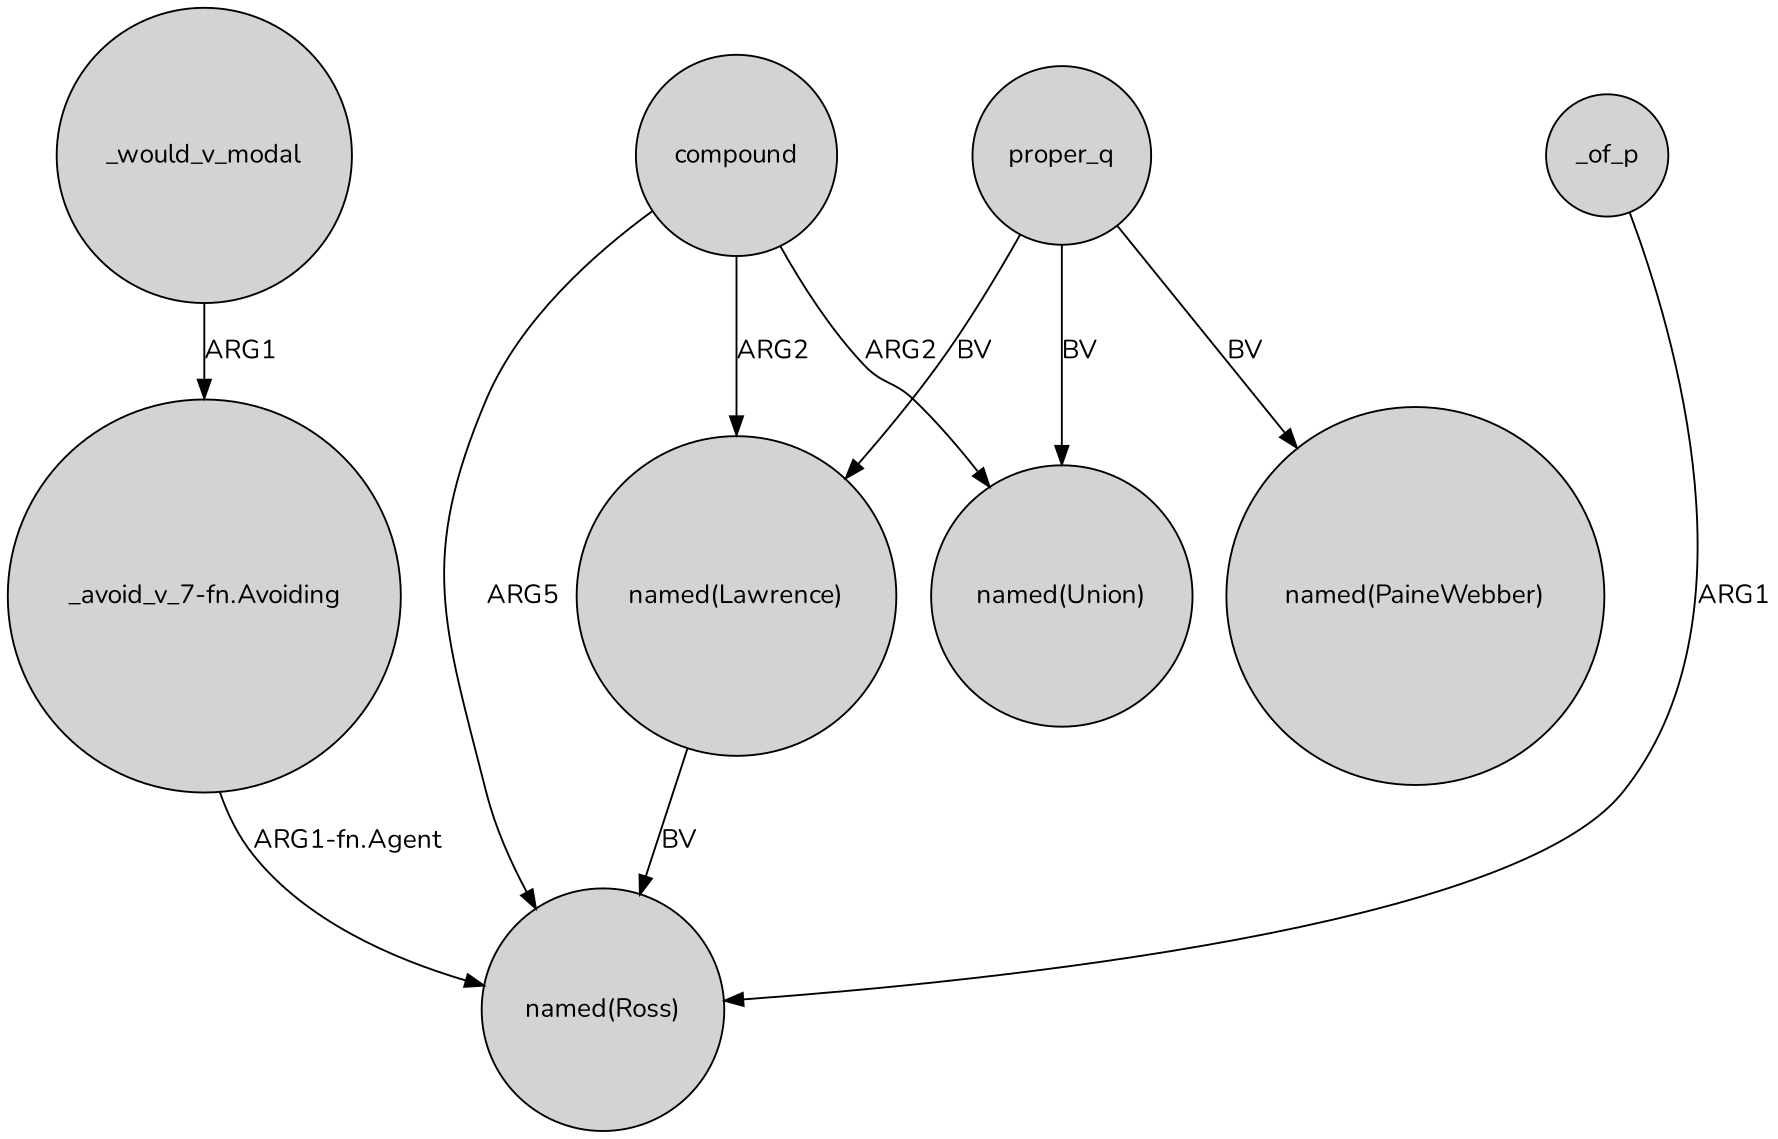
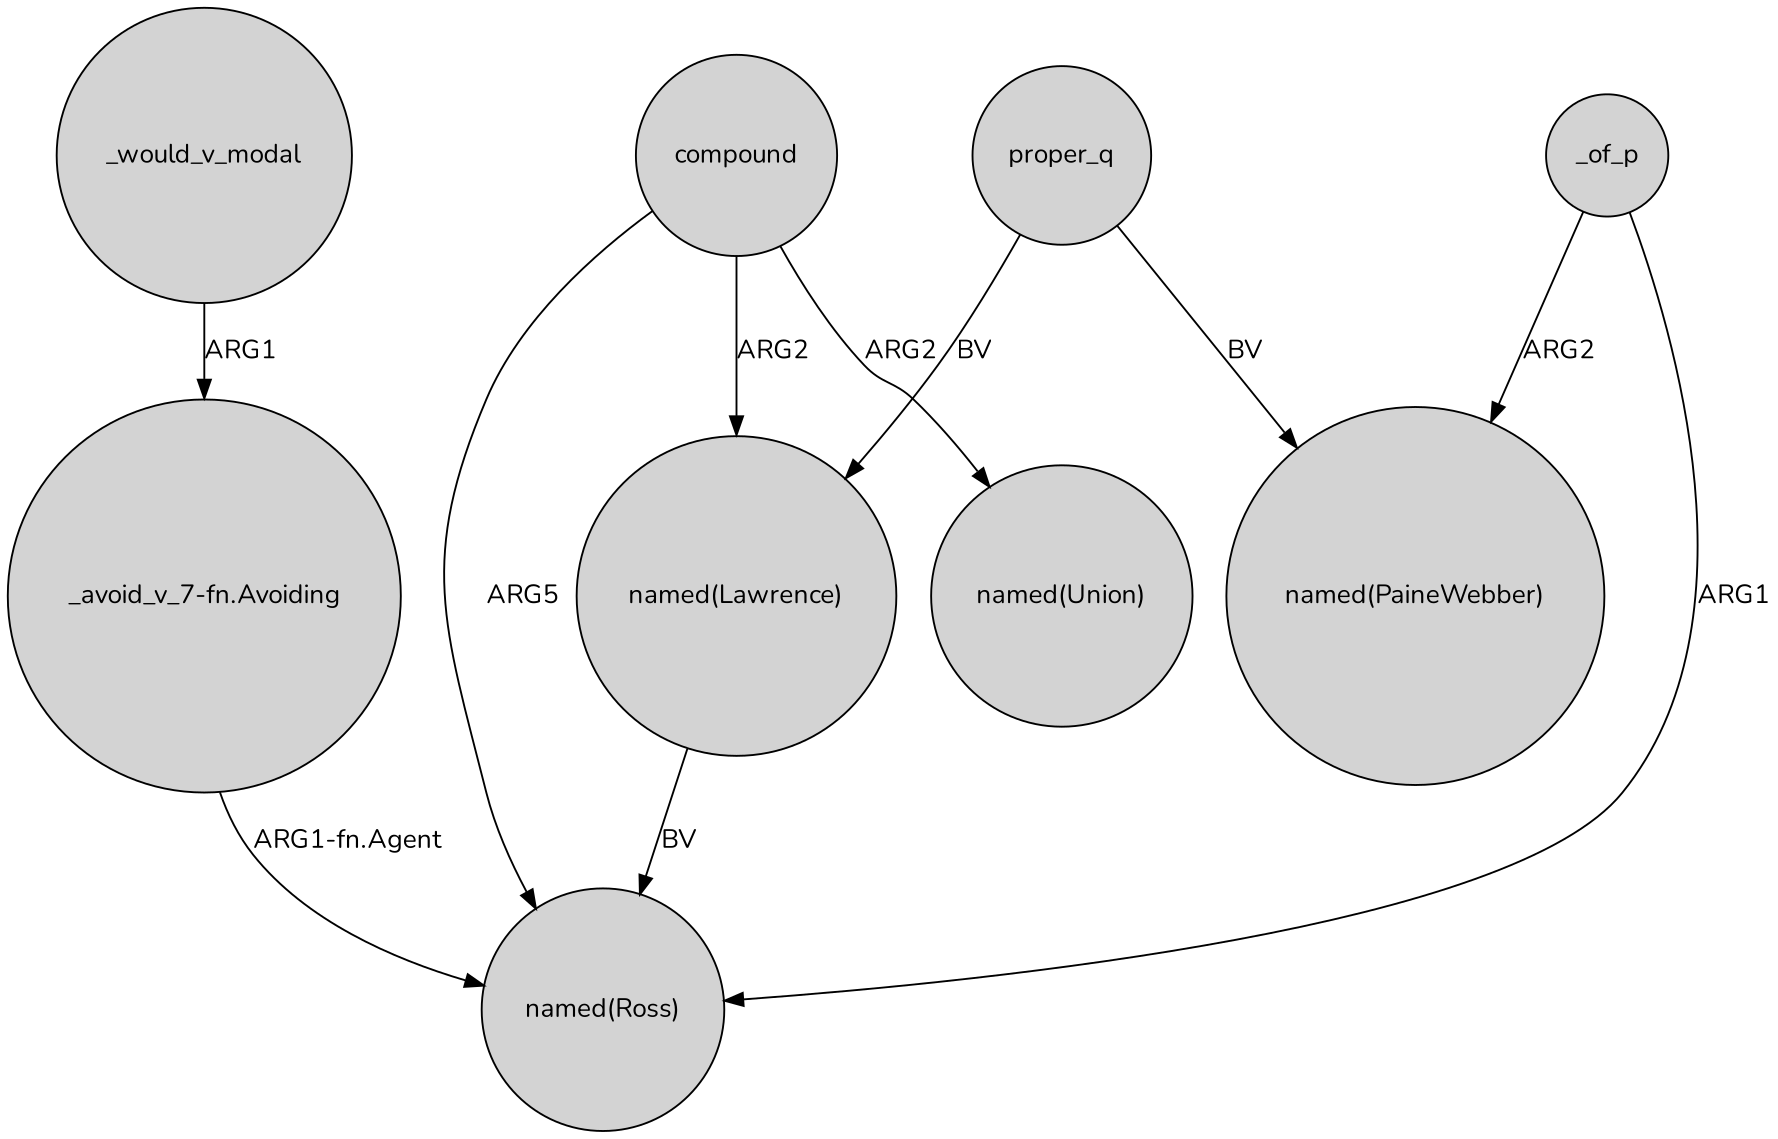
none -> (1541, 308)
(1062, 345) -> none
